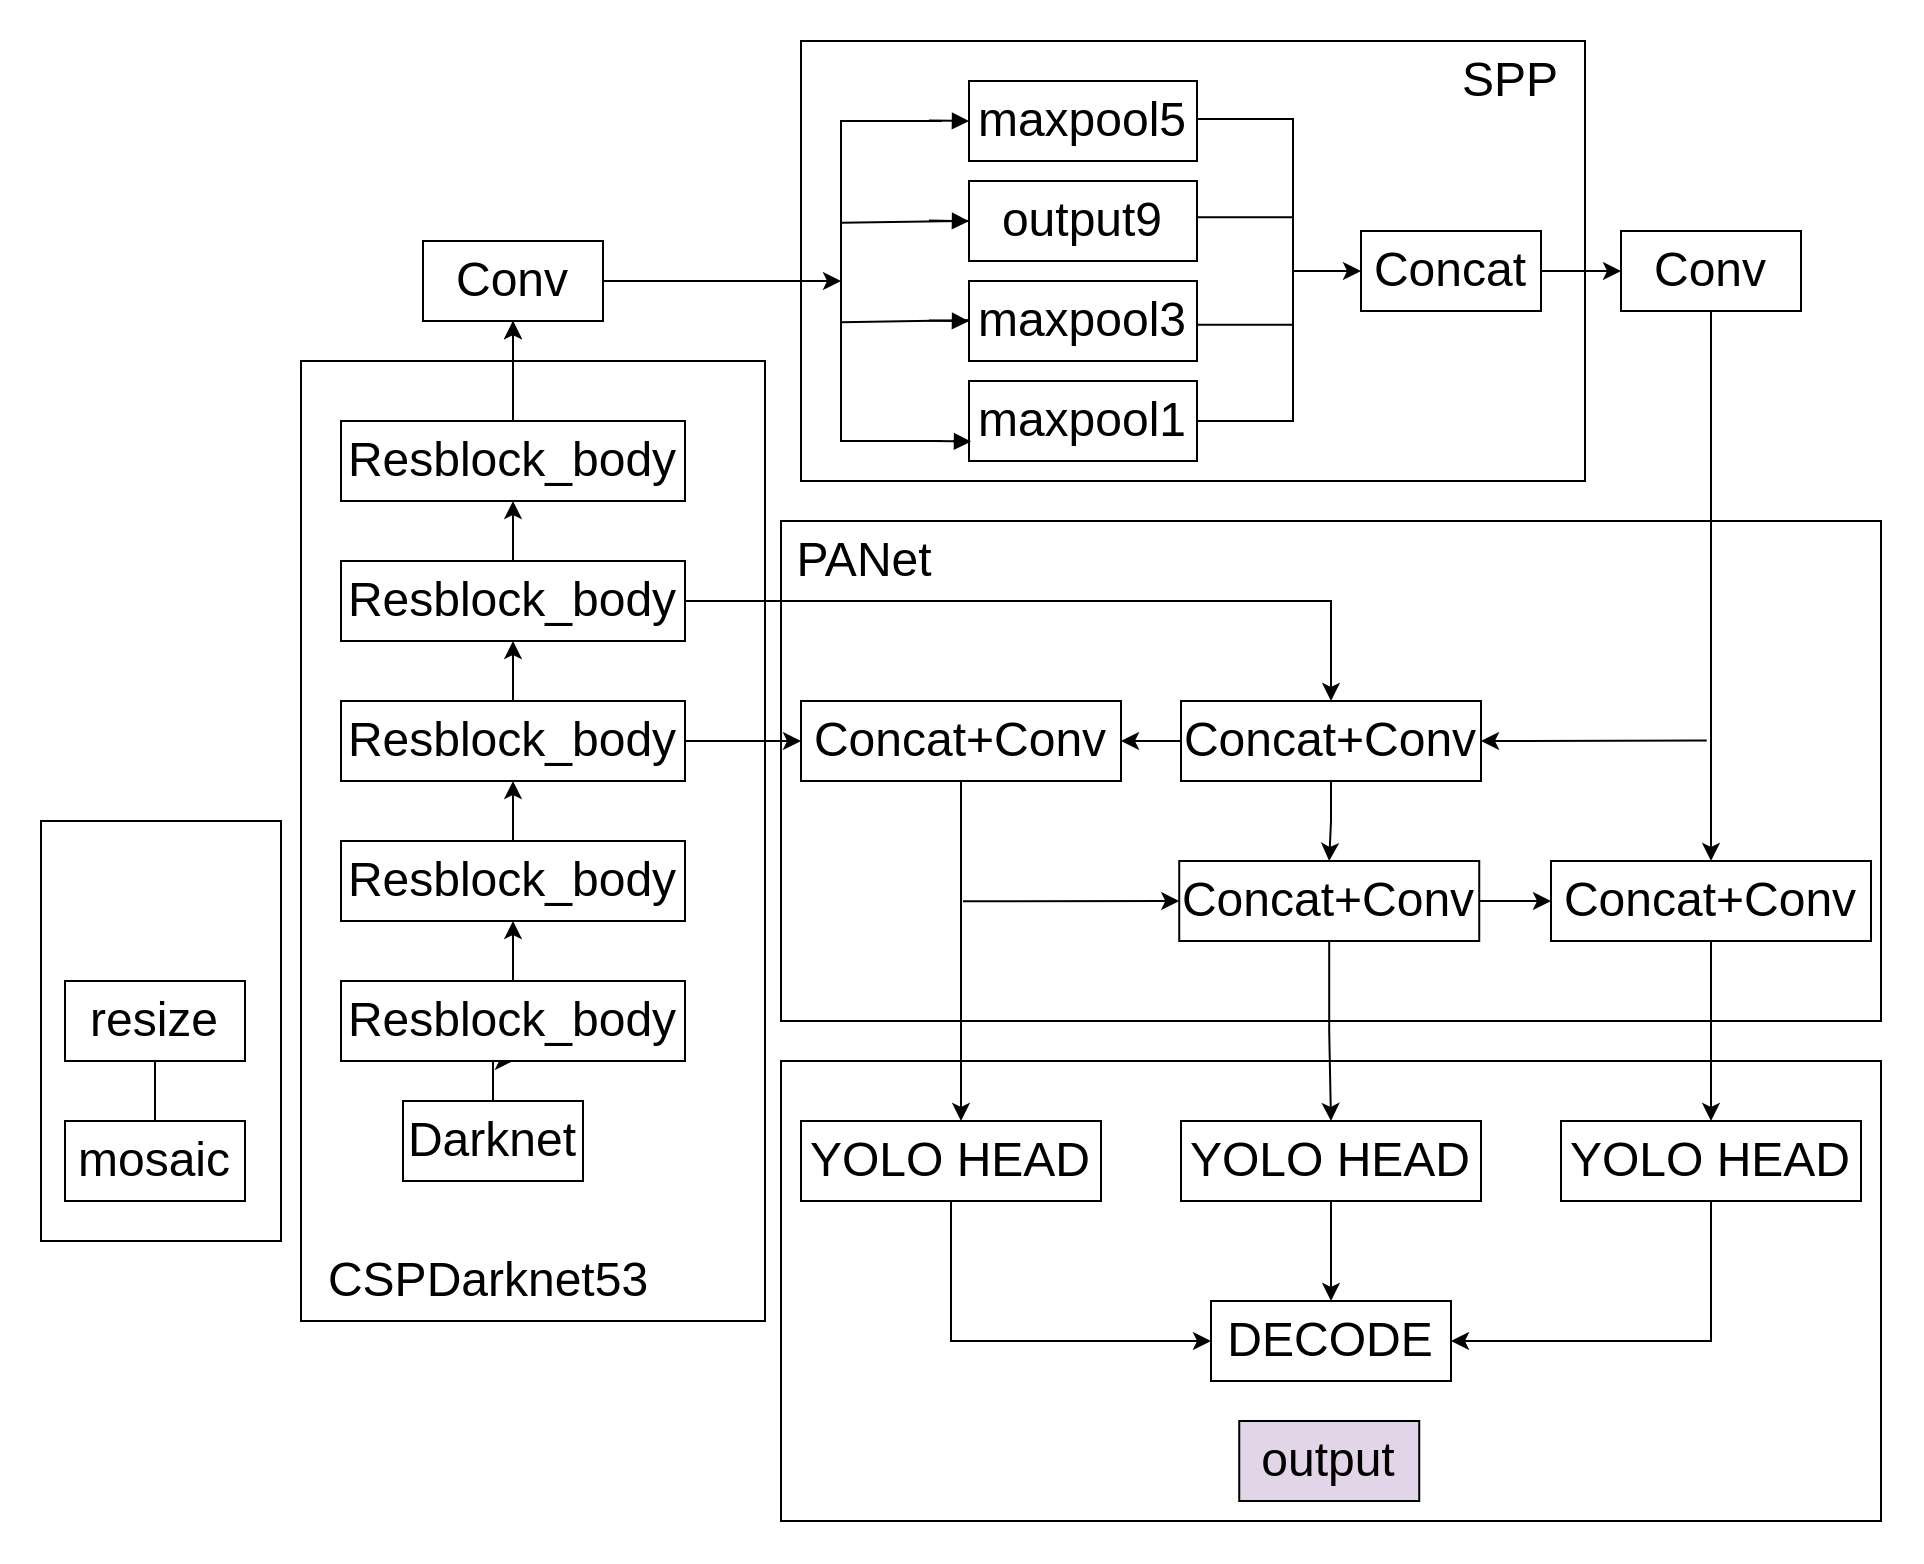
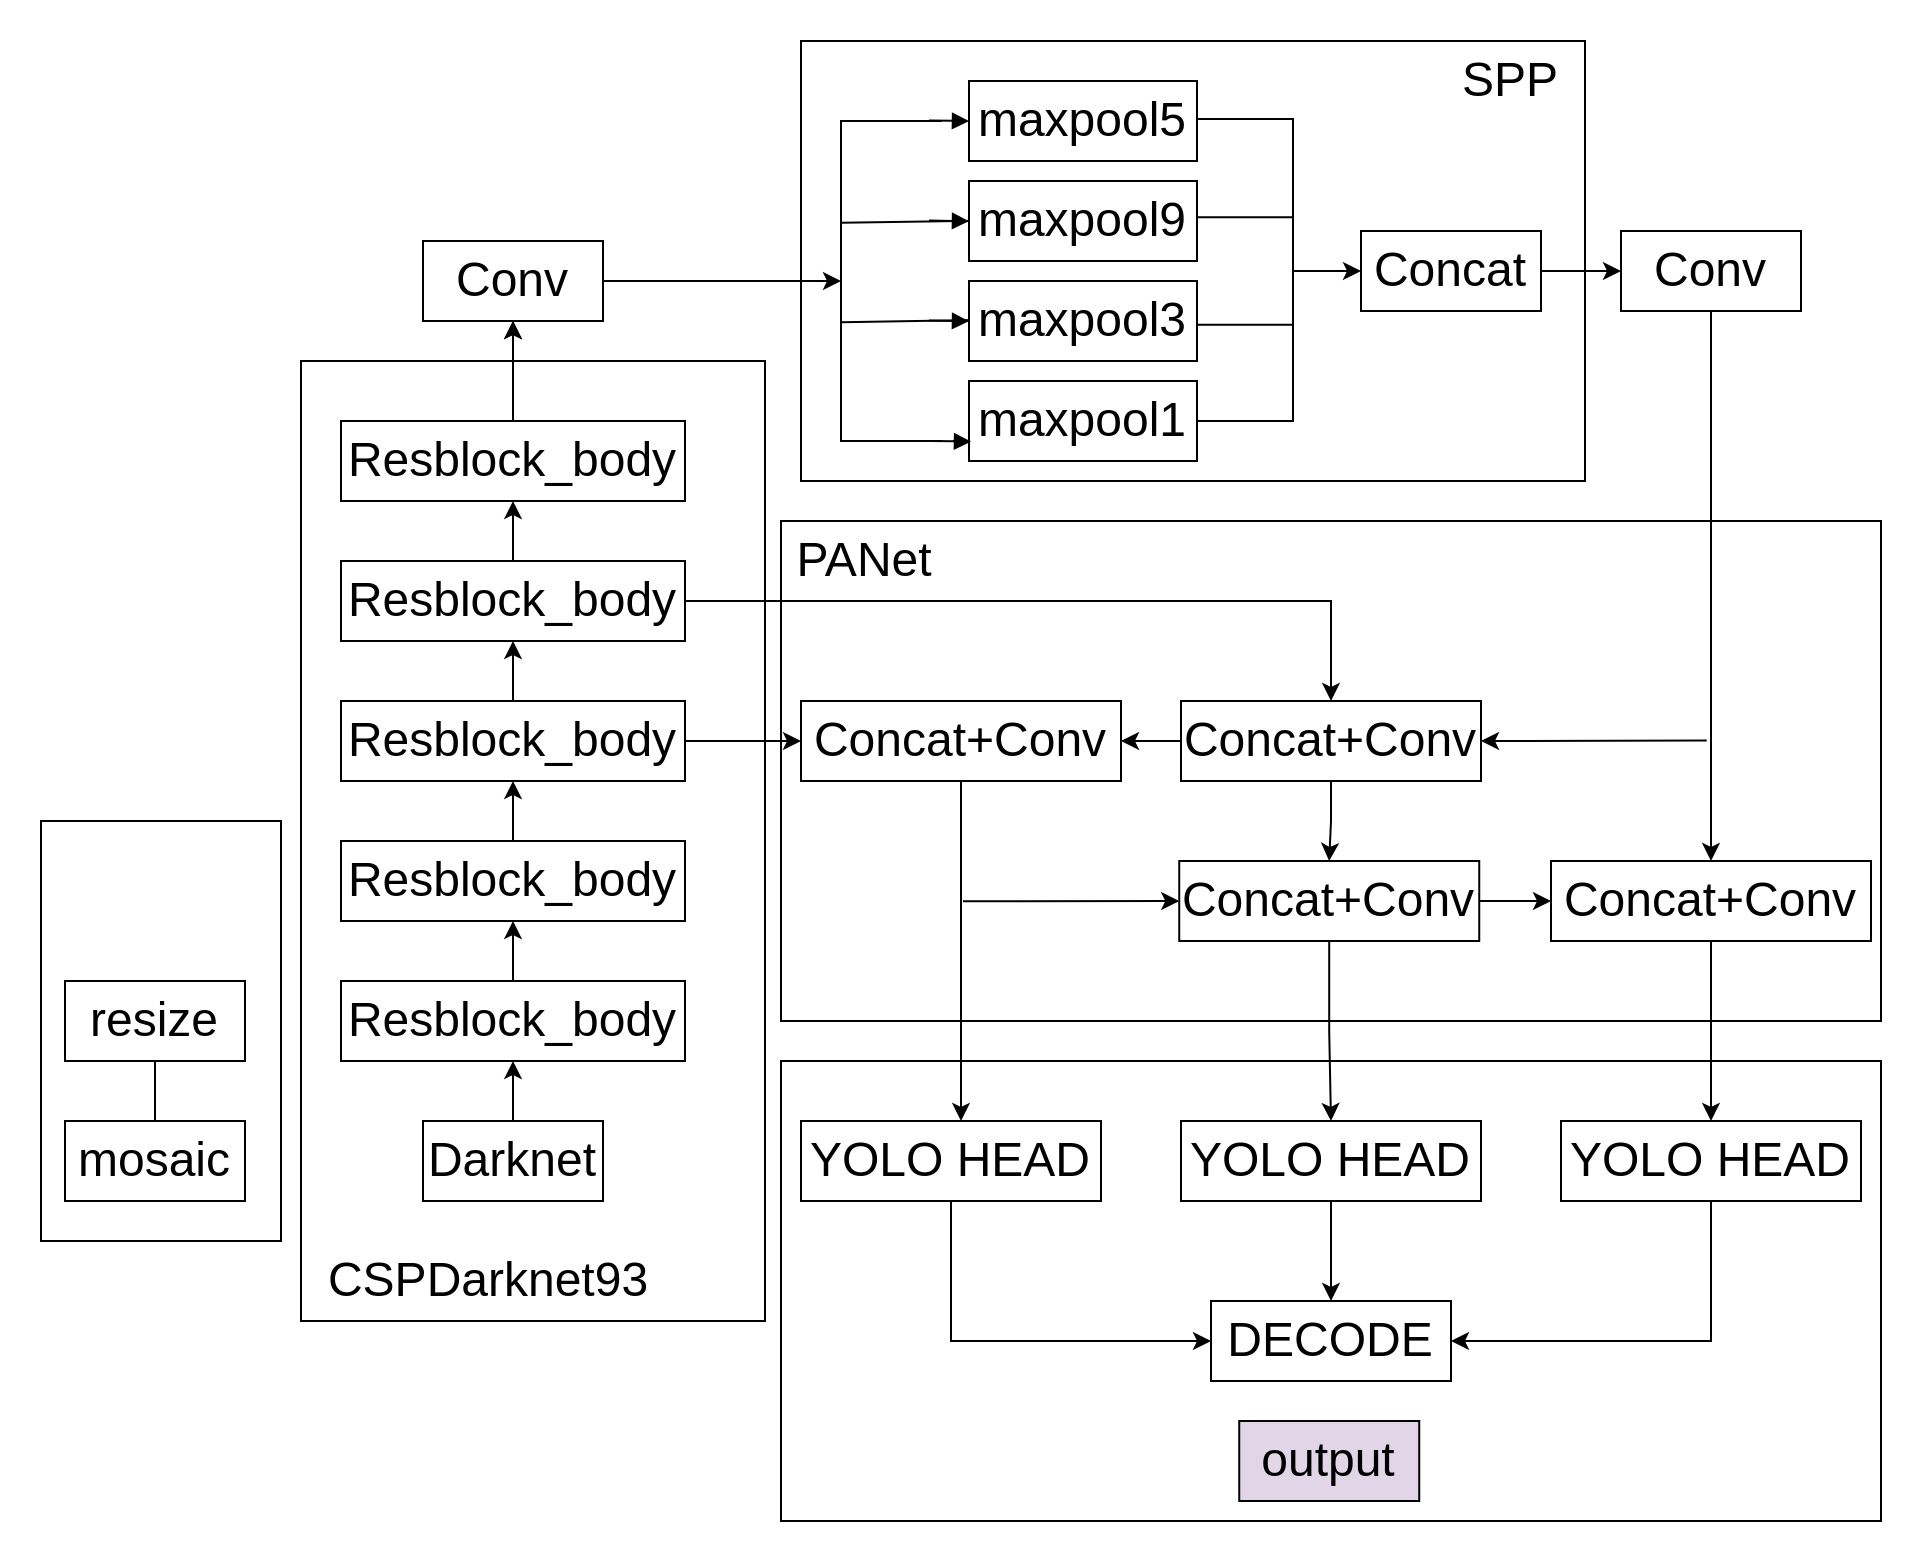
(1083, 221) -> (1083, 221)
(493, 1141) -> (513, 1161)
(489, 1281) -> (489, 1281)
